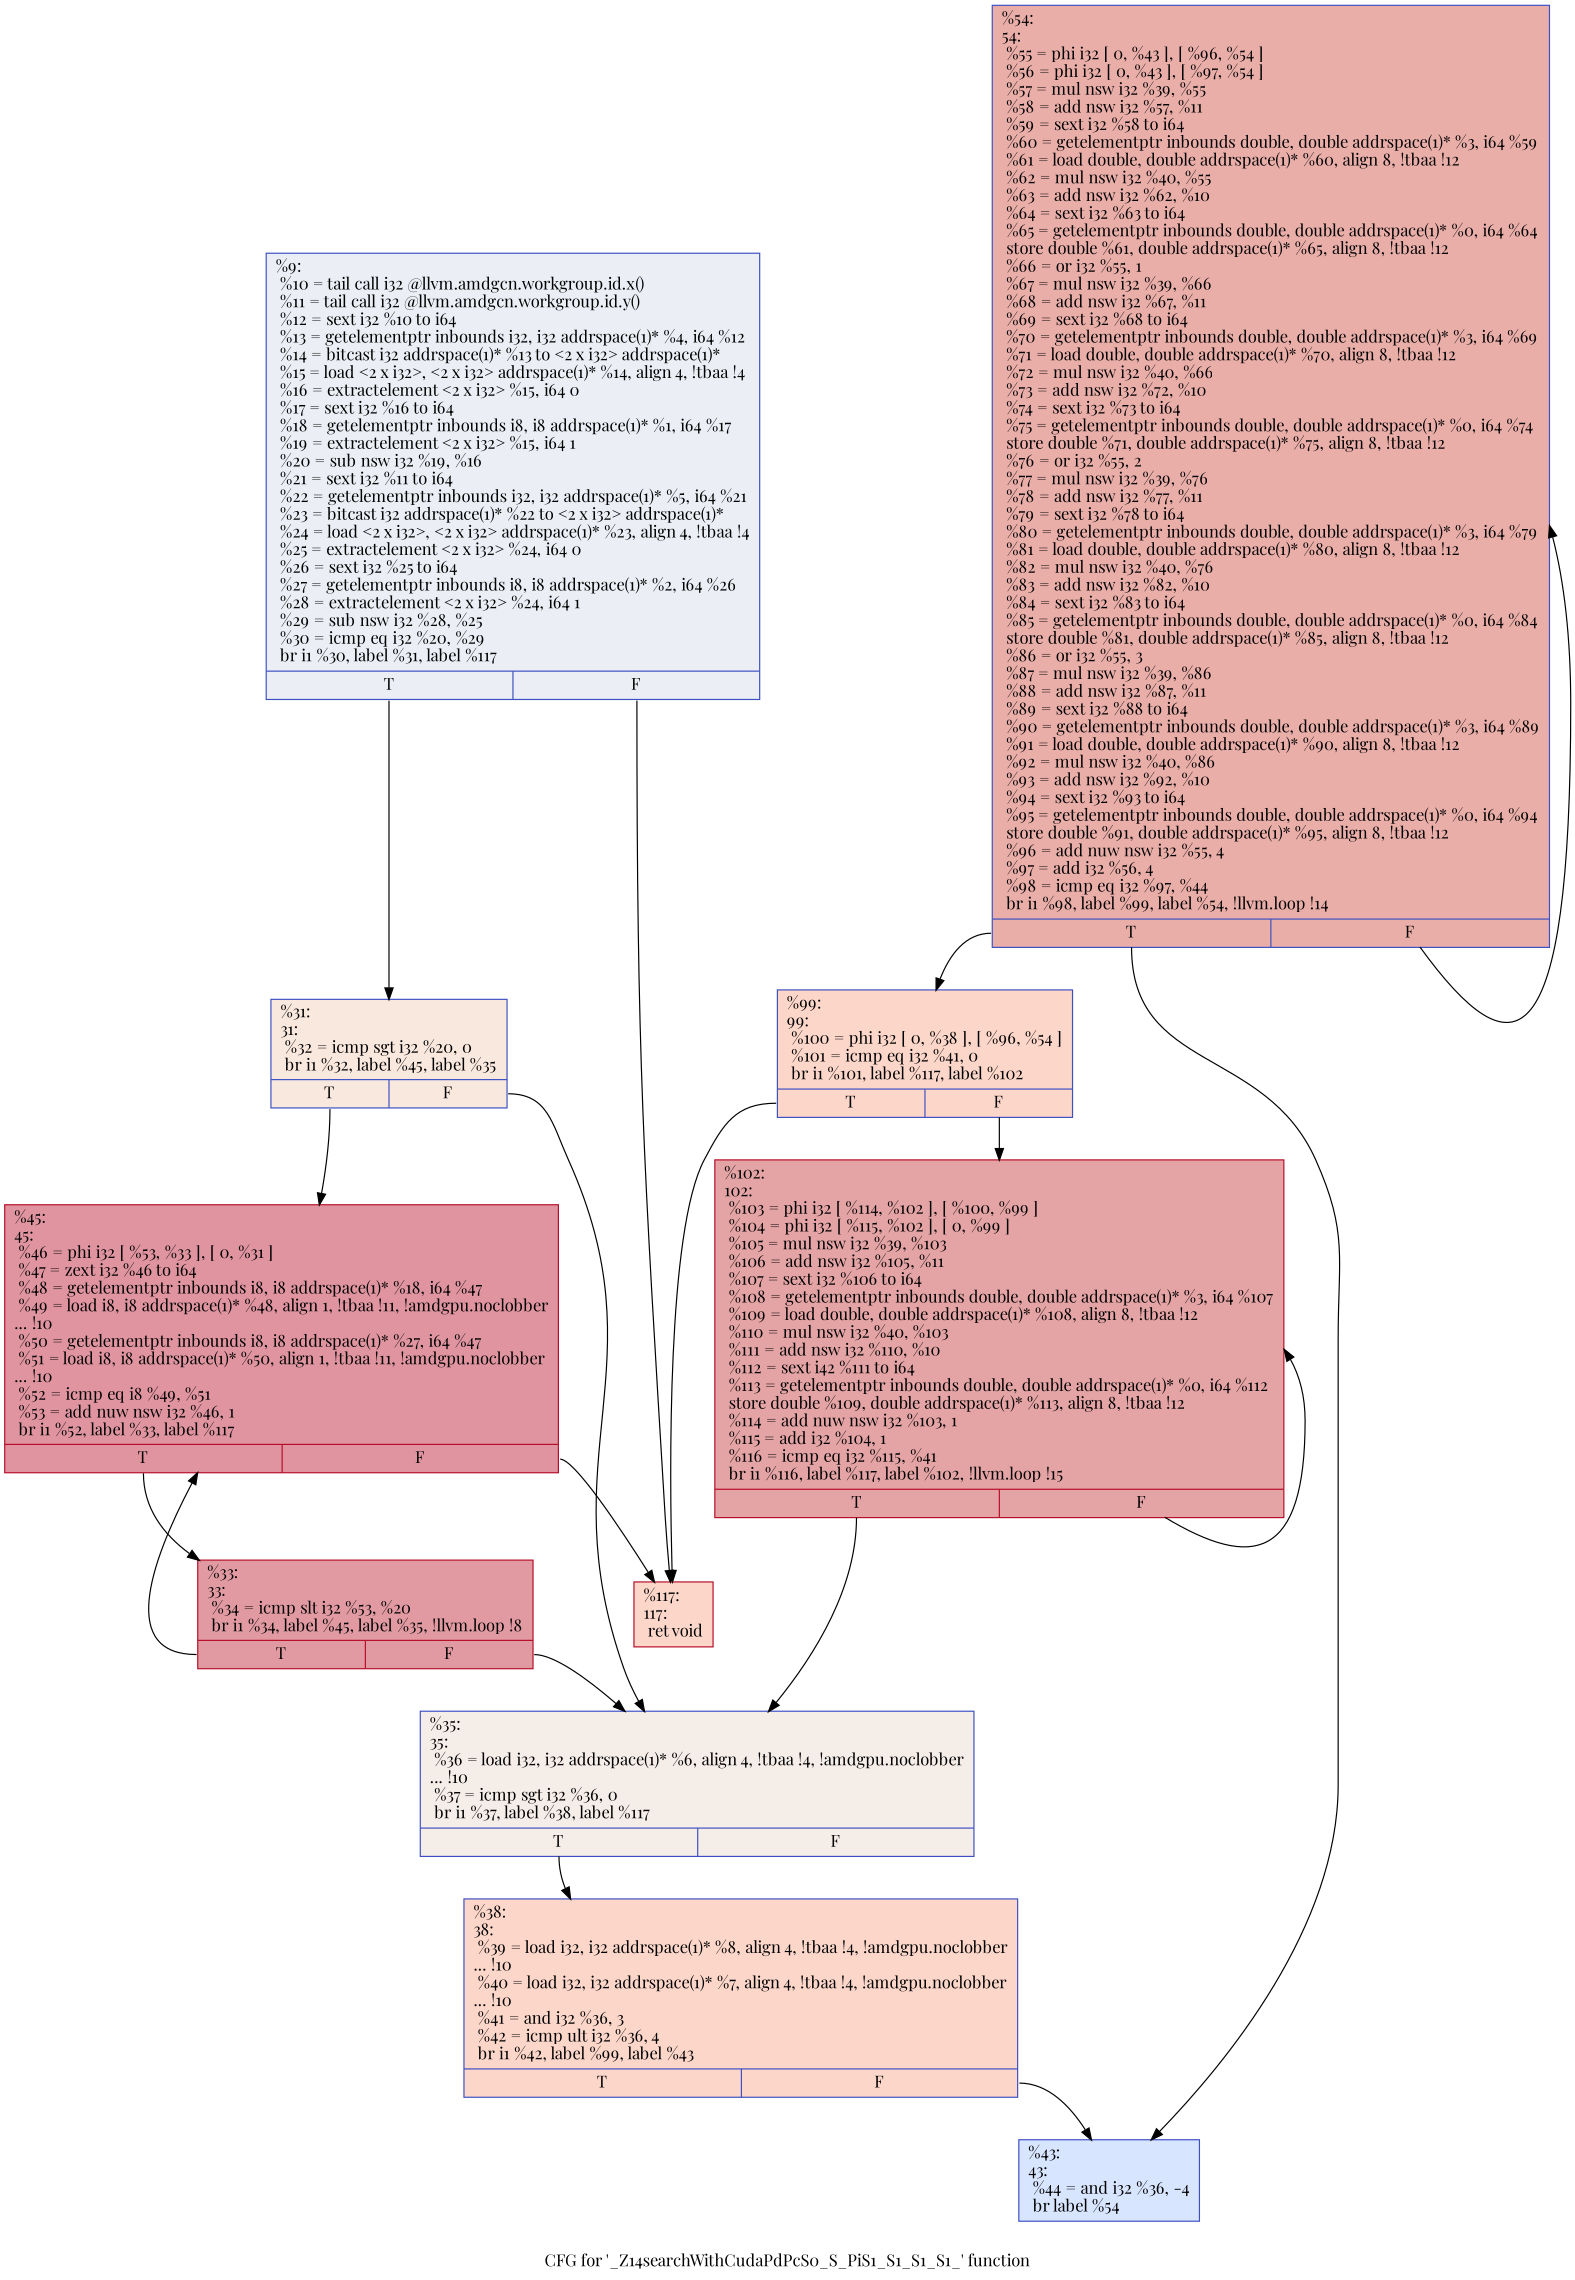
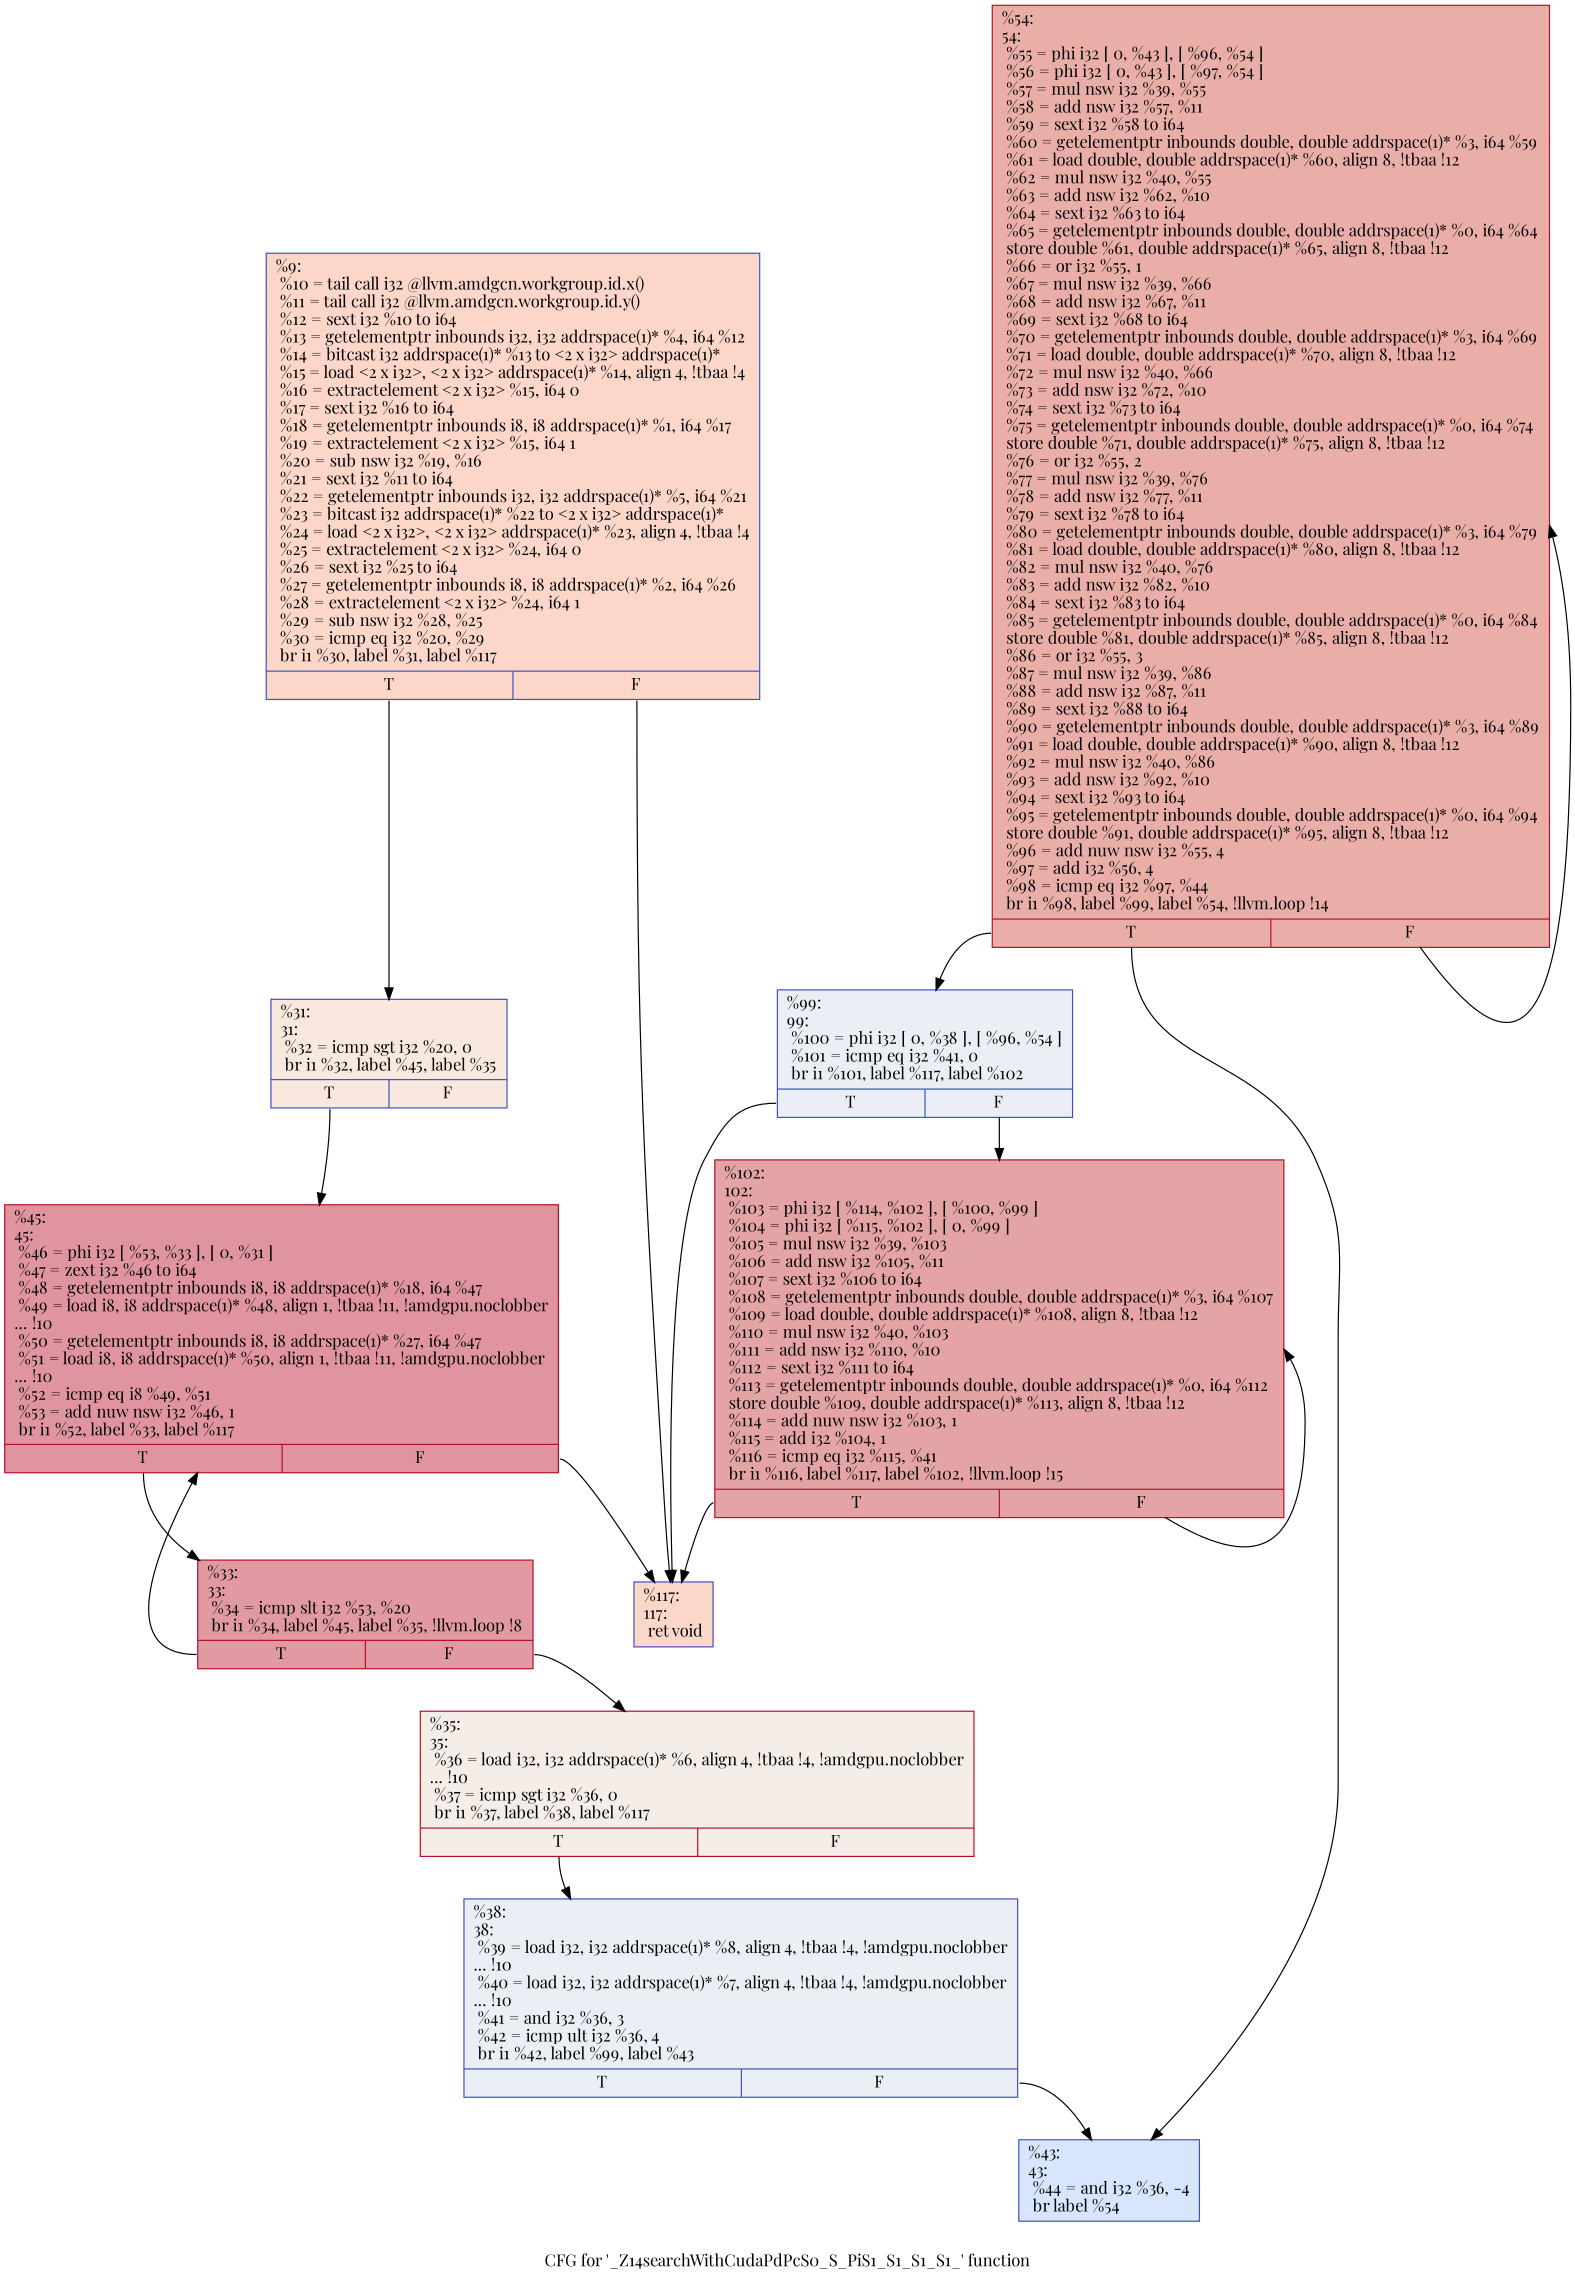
(513, 476) -> (513, 476)
(1271, 476) -> (1271, 476)
(925, 1054) -> (925, 1054)
(820, 1368) -> (819, 1368)
(605, 1383) -> none
(674, 1614) -> (674, 1614)
(832, 1616) -> (696, 1535)
(697, 1784) -> (697, 1784)
(741, 1998) -> (741, 1998)
